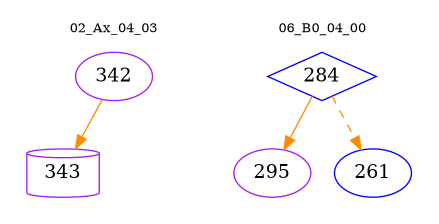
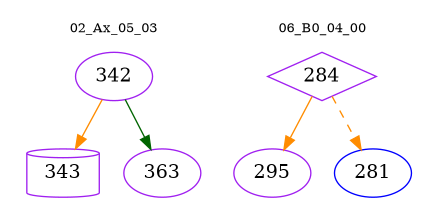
(114, 29) -> (114, 29)
(322, 76) -> (322, 76)
none -> (162, 173)
(373, 173) -> (373, 173)
